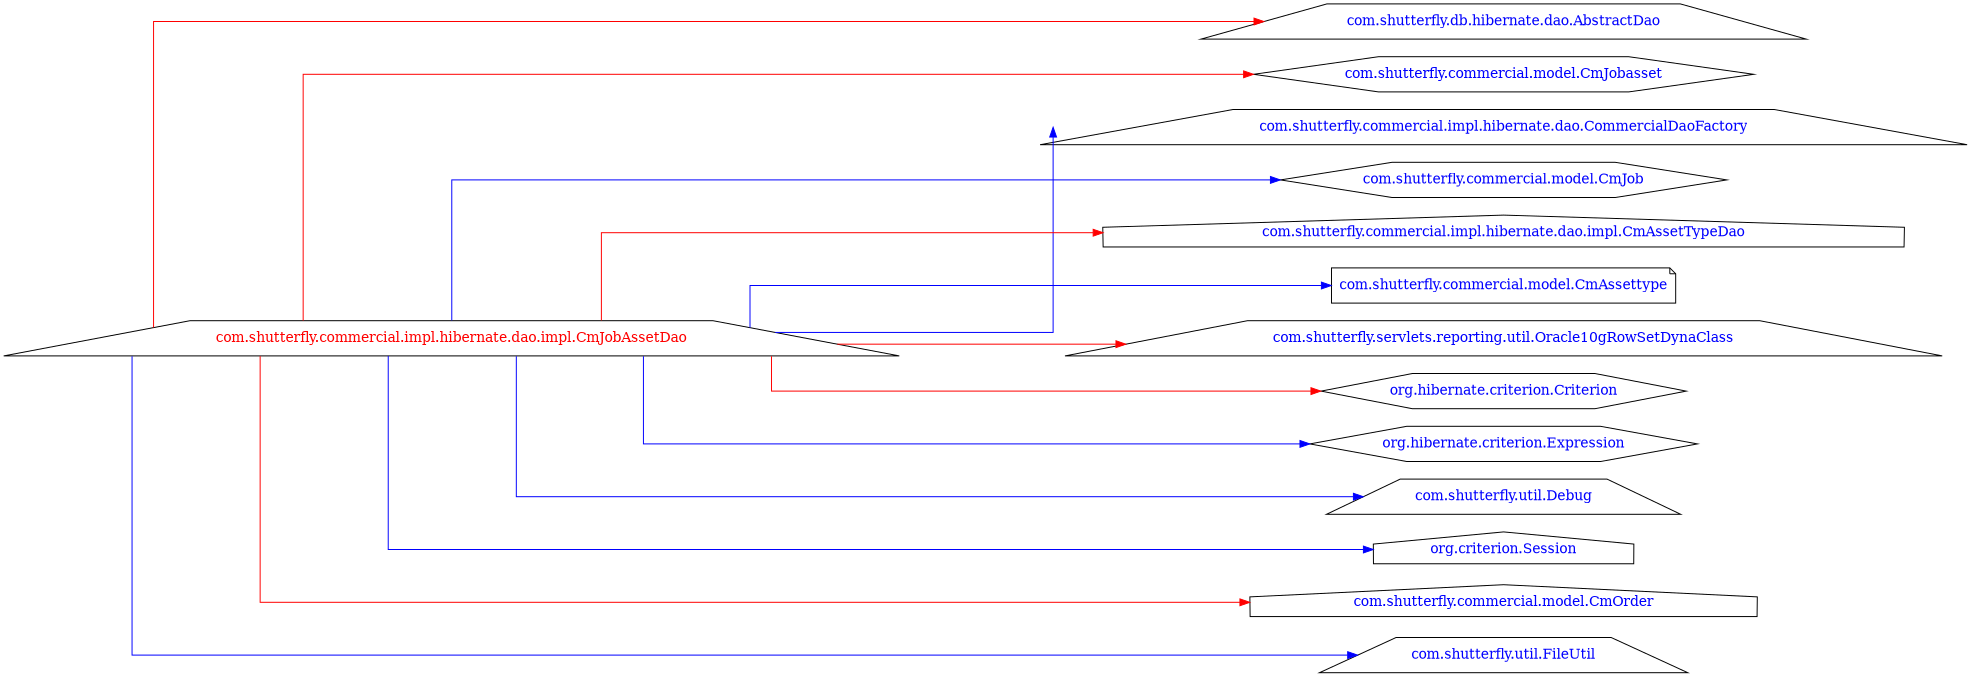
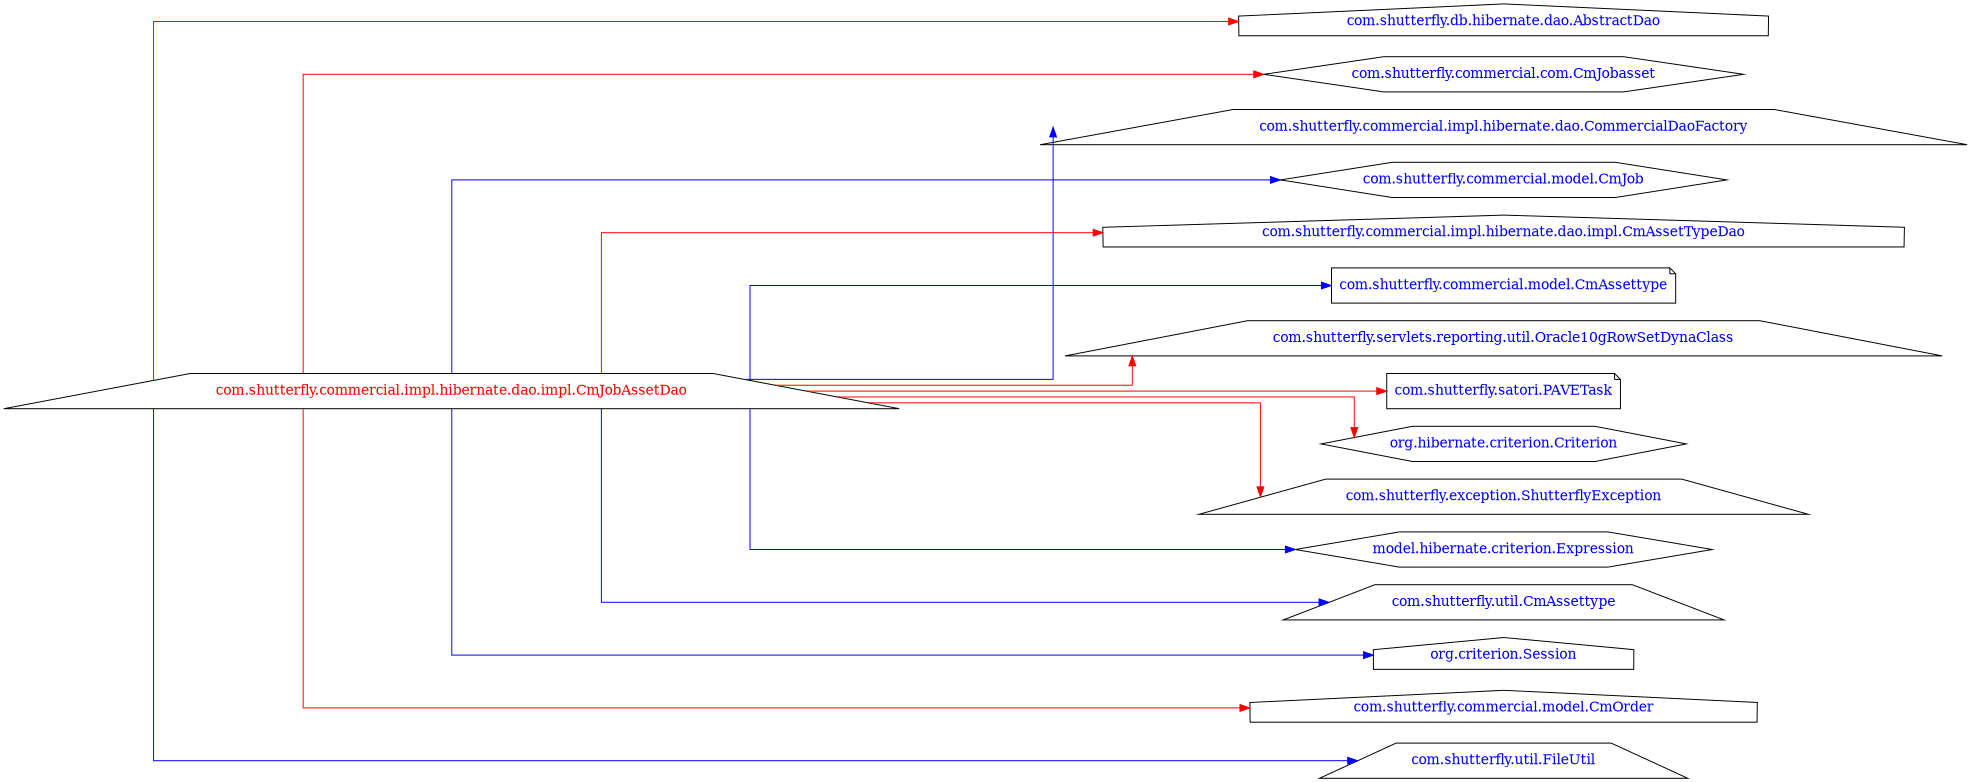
(1504, 22) -> (1504, 22)
(1504, 74) -> (1504, 74)
none -> (1504, 391)
(1504, 444) -> (1504, 550)
(1504, 497) -> (1504, 602)
none -> (1504, 497)
